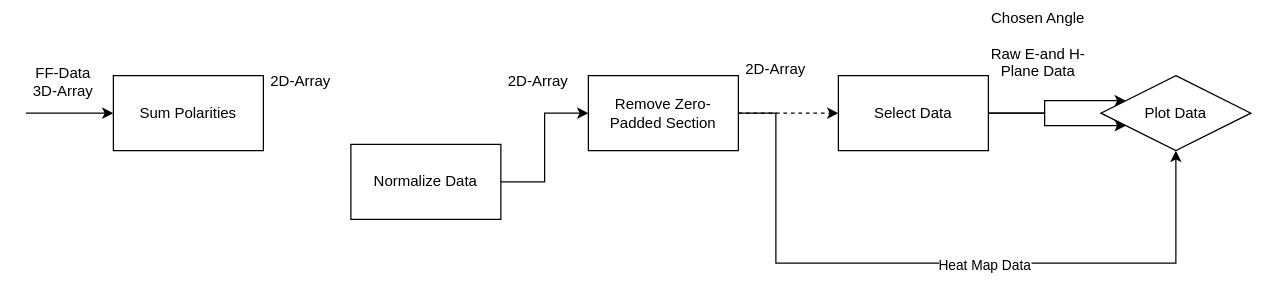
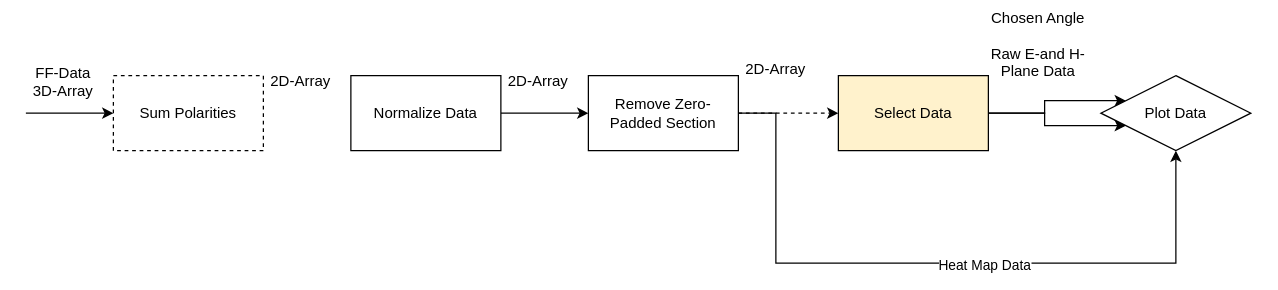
(188, 113) -> (188, 113)
(913, 113) -> (913, 113)
(426, 182) -> (426, 113)
